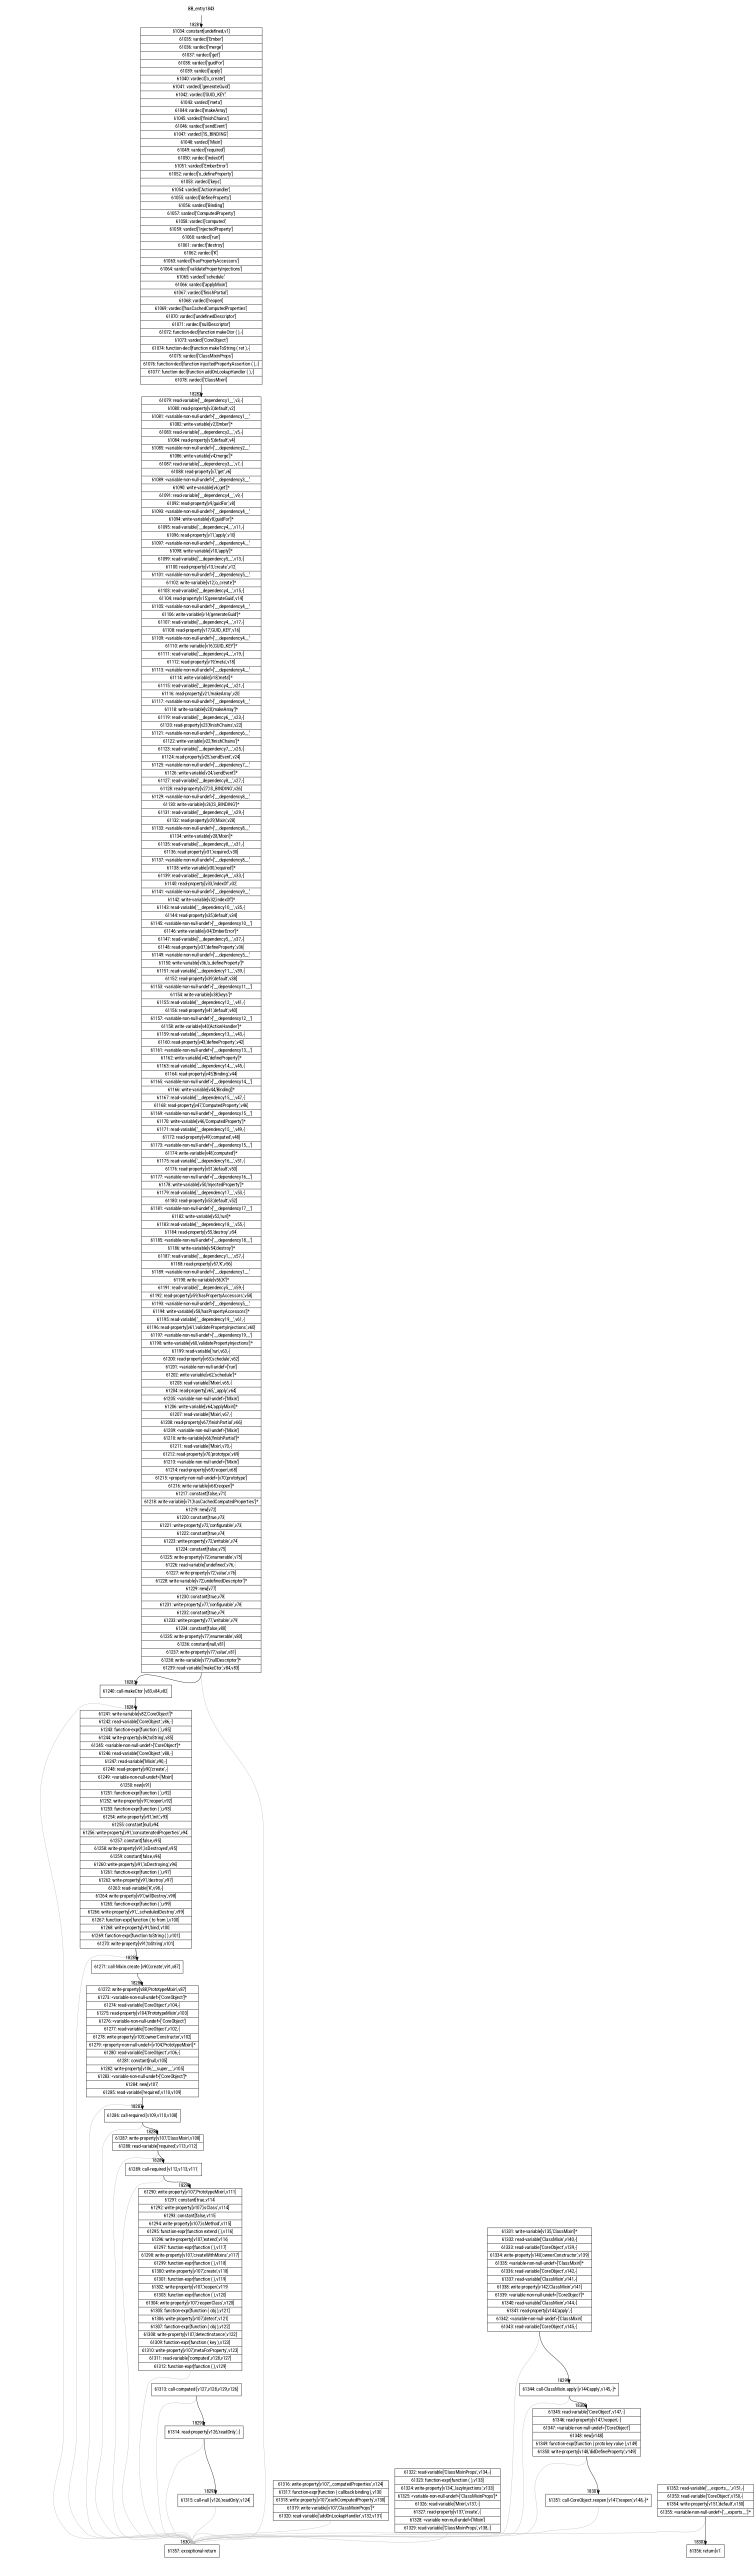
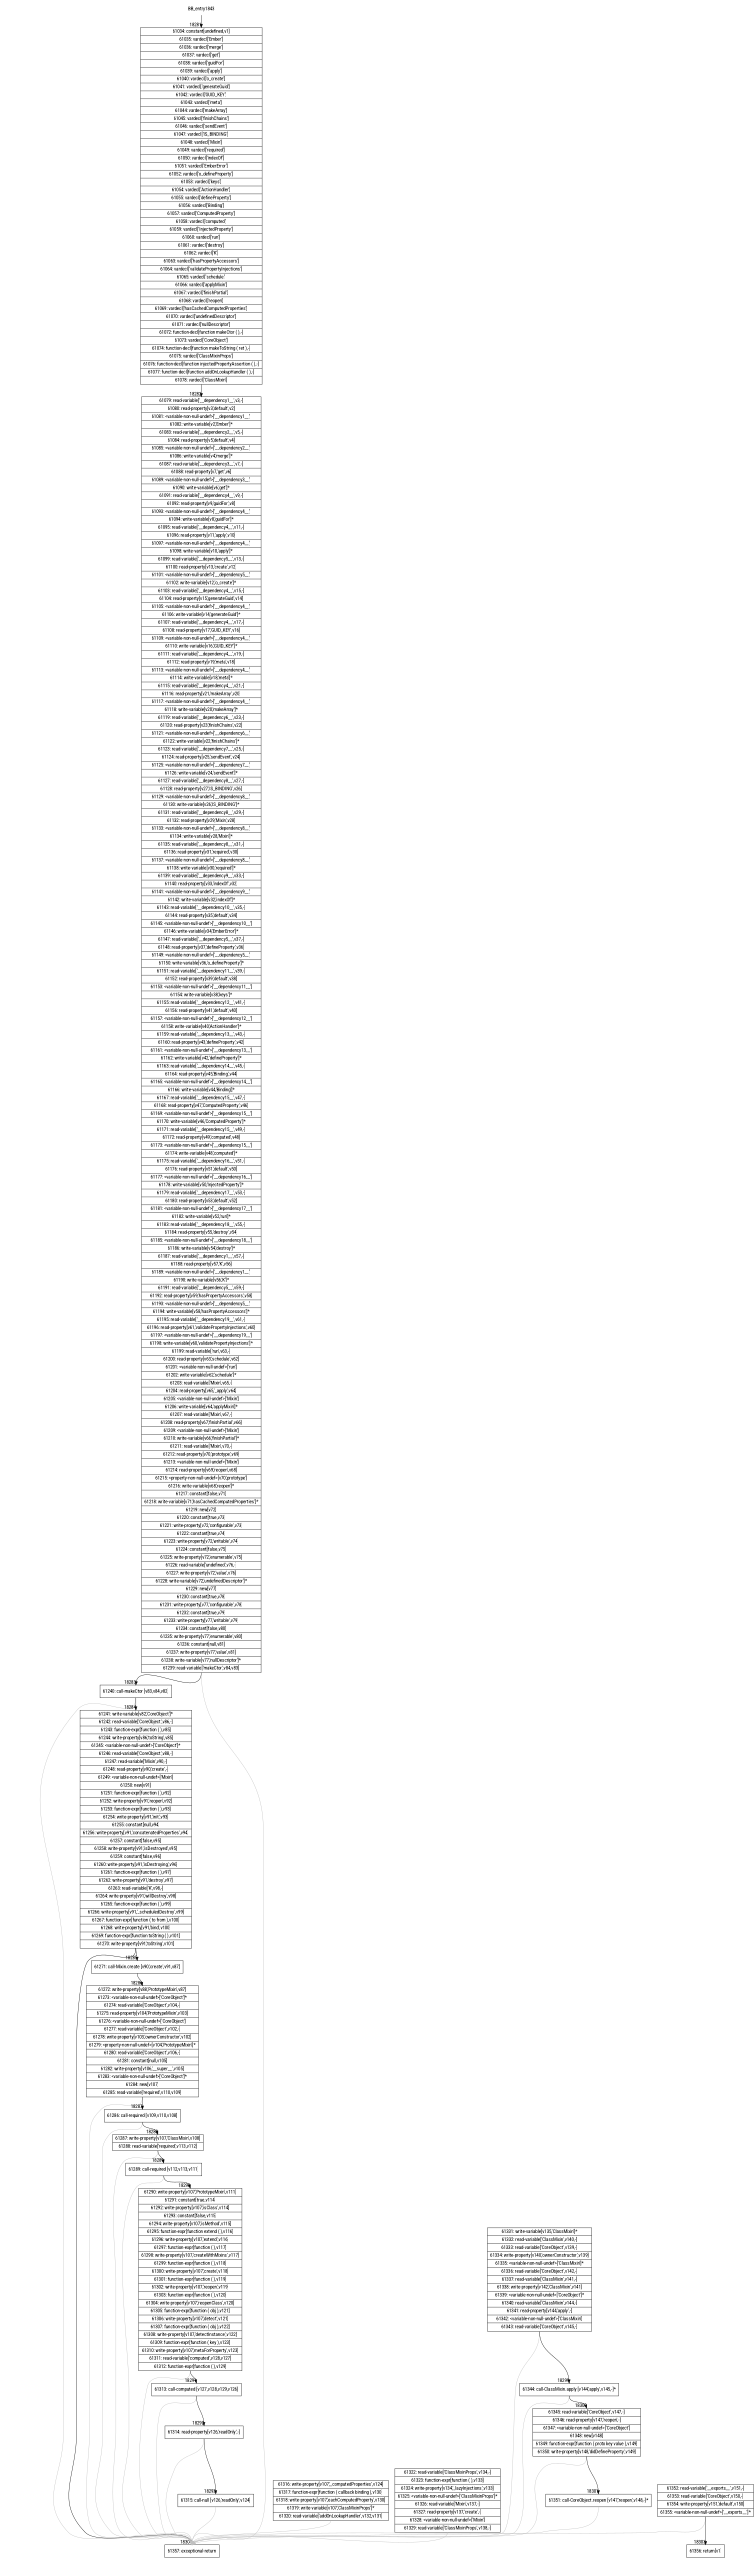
(77, 2275) -> (77, 2275)
none -> (192, 2376)
